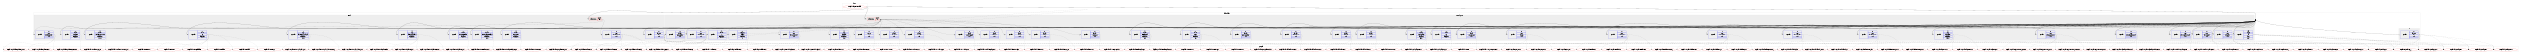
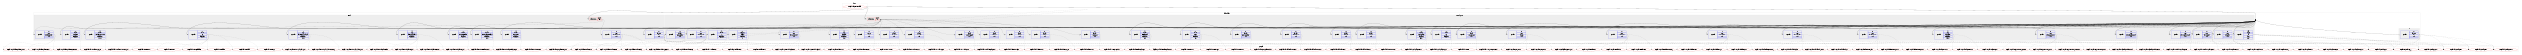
(759, 50) -> (759, 50)
(1564, 50) -> (1564, 50)
